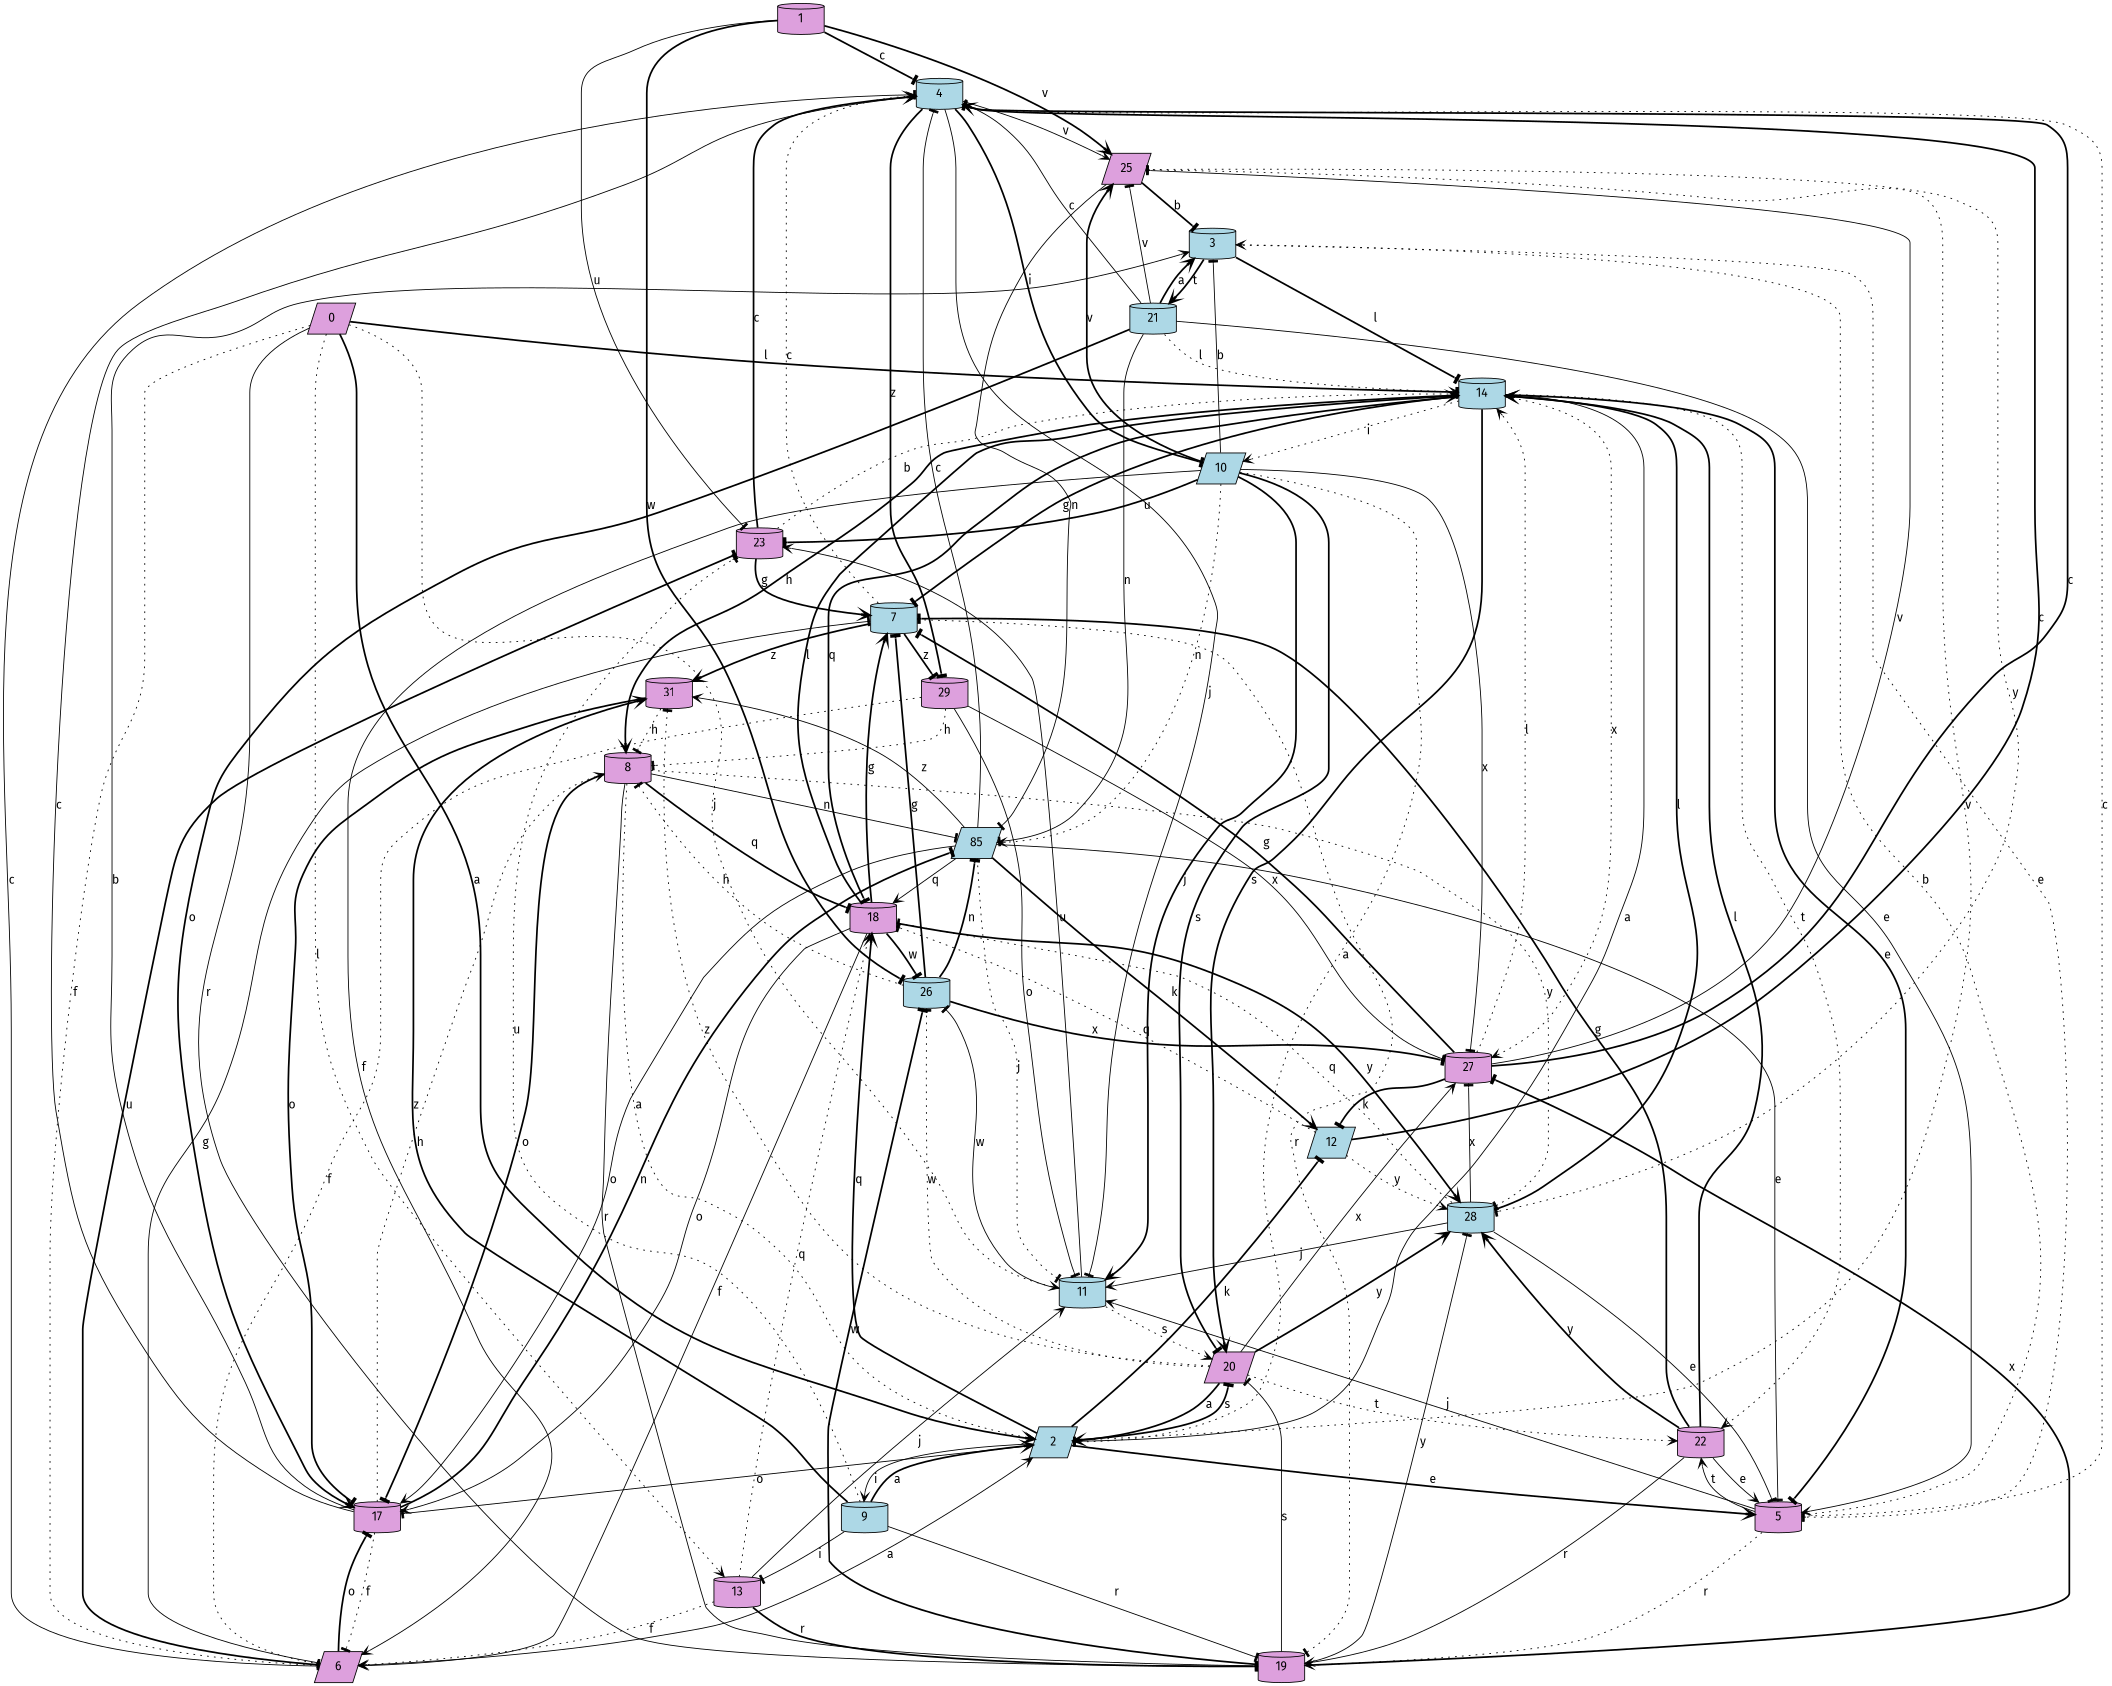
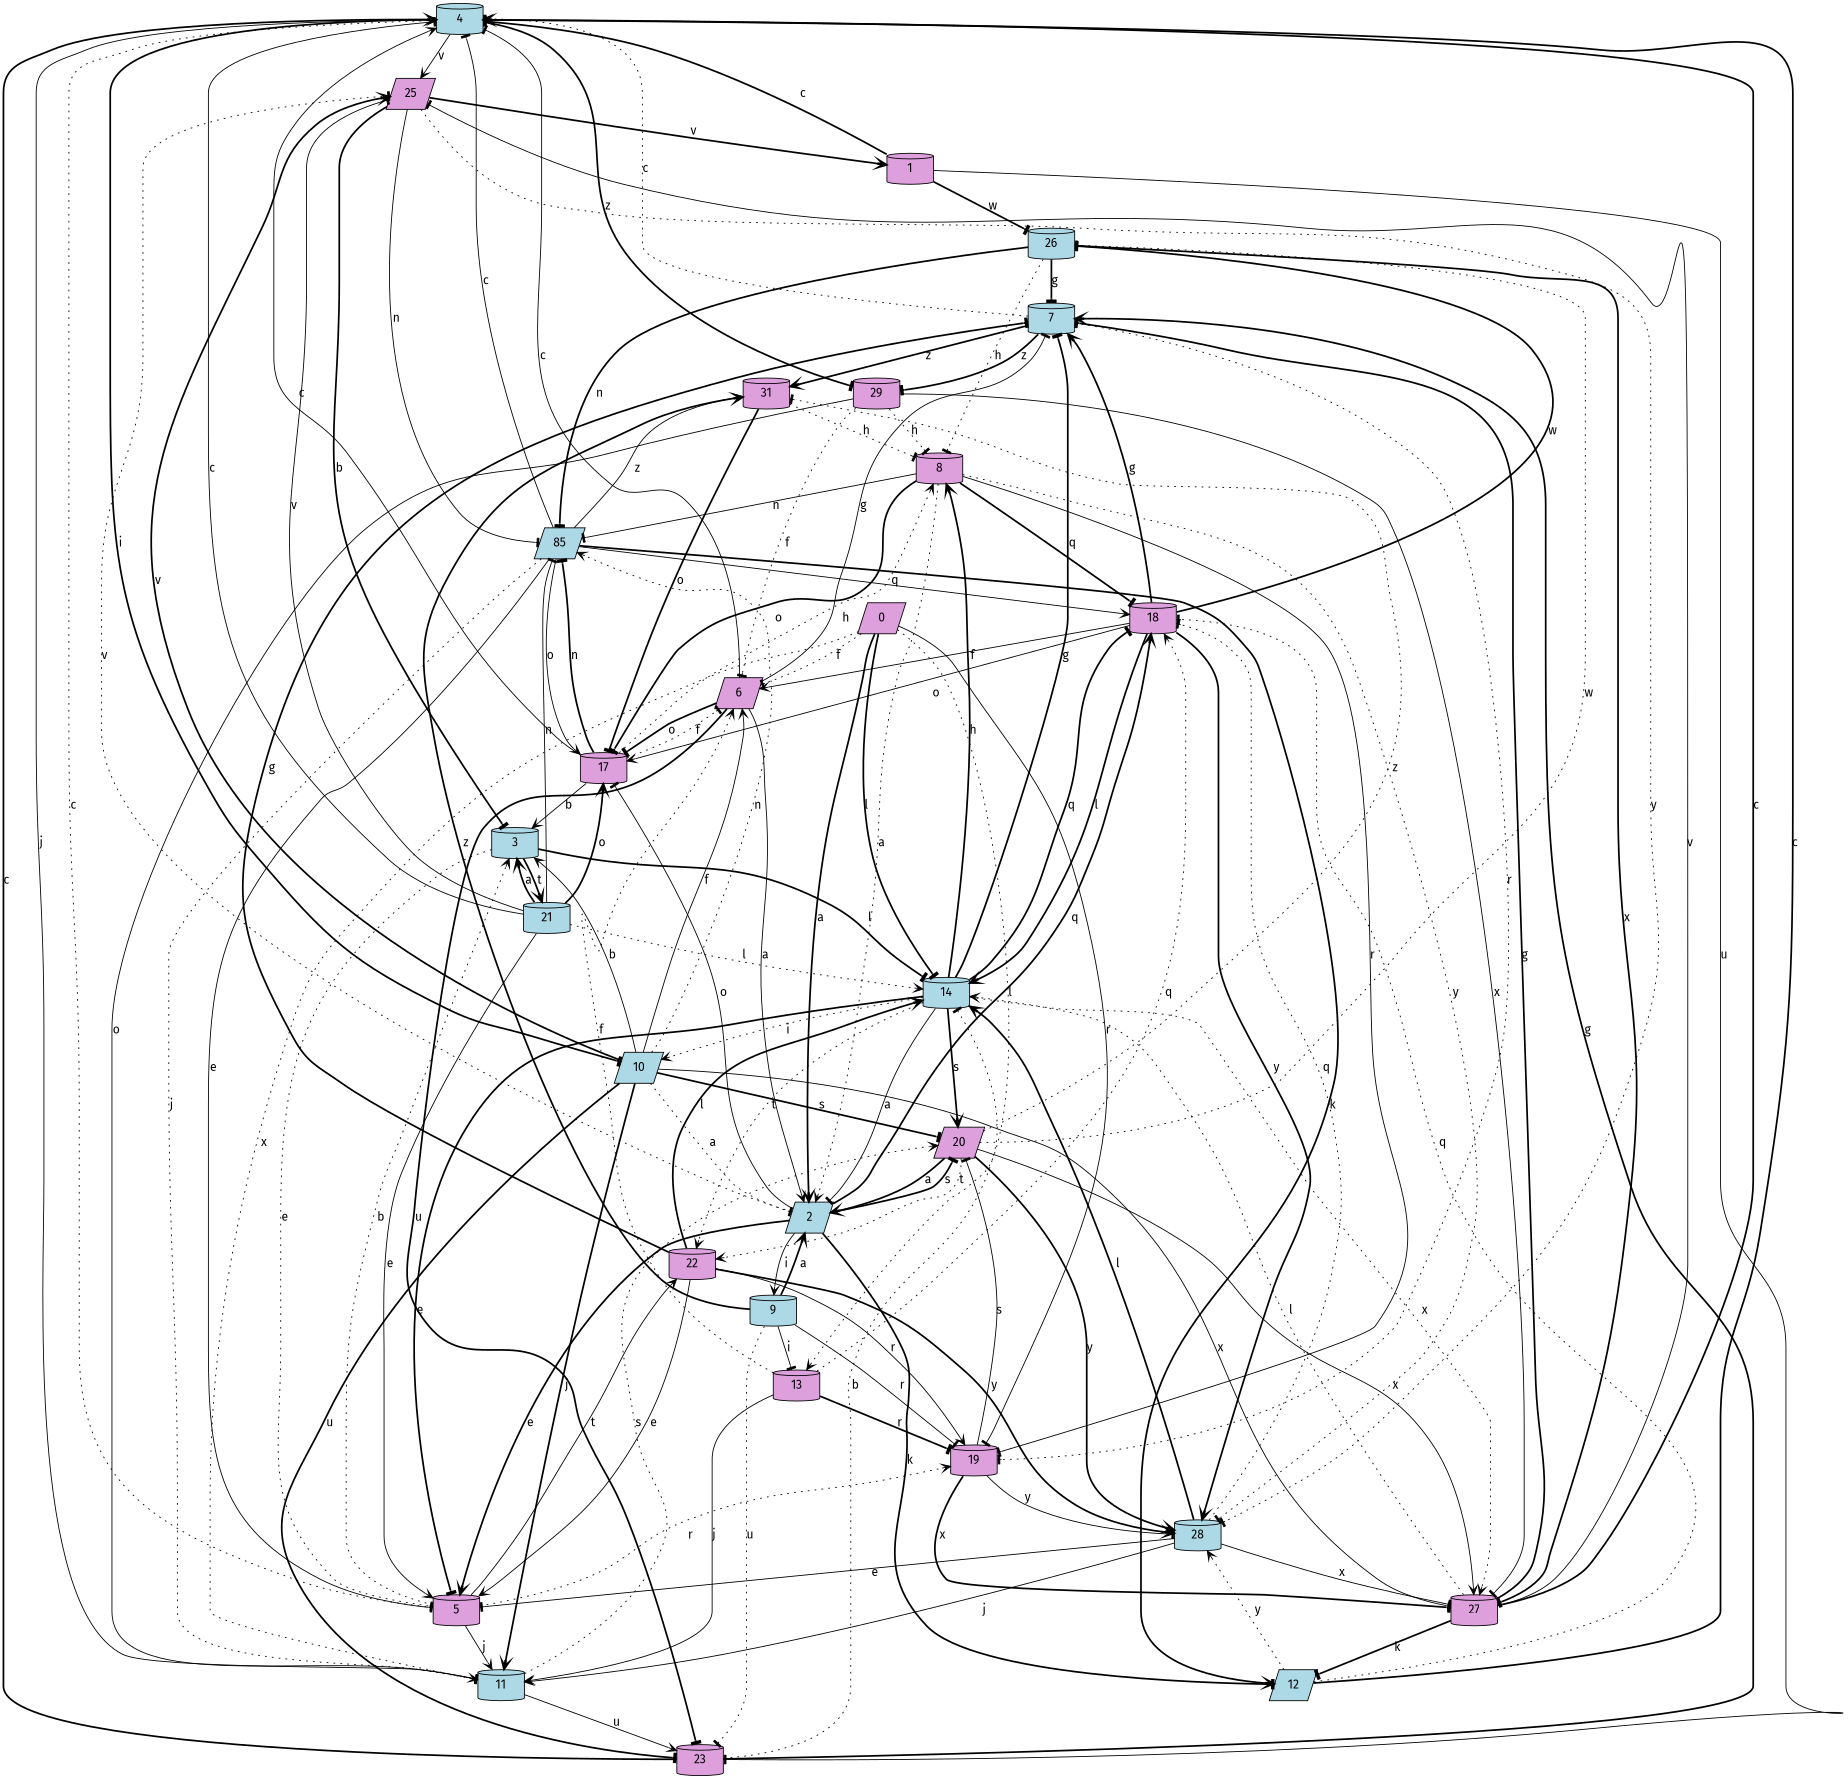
(970, 75) -> (654, 132)
(1217, 358) -> (605, 955)
(715, 806) -> (264, 1143)
(973, 1168) -> none
(829, 1530) -> none
